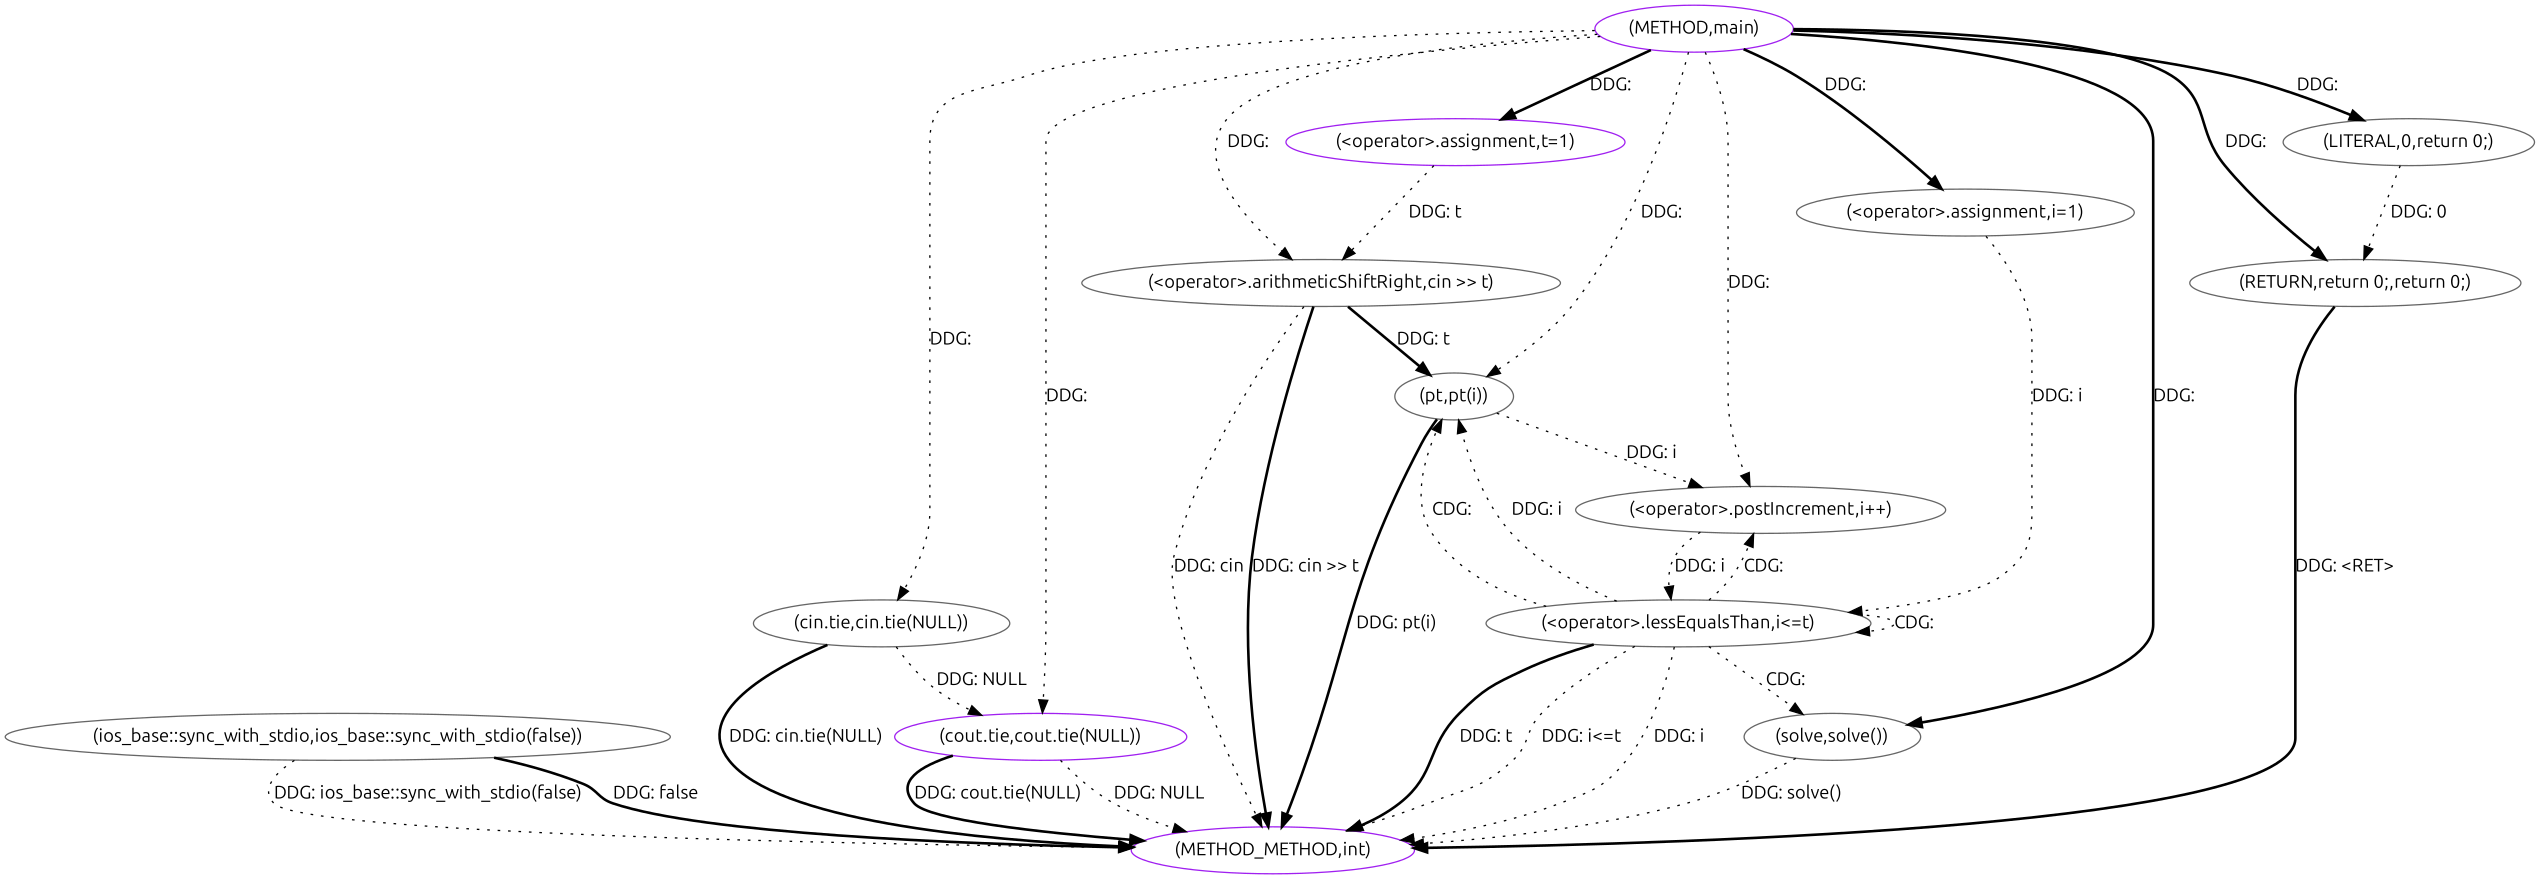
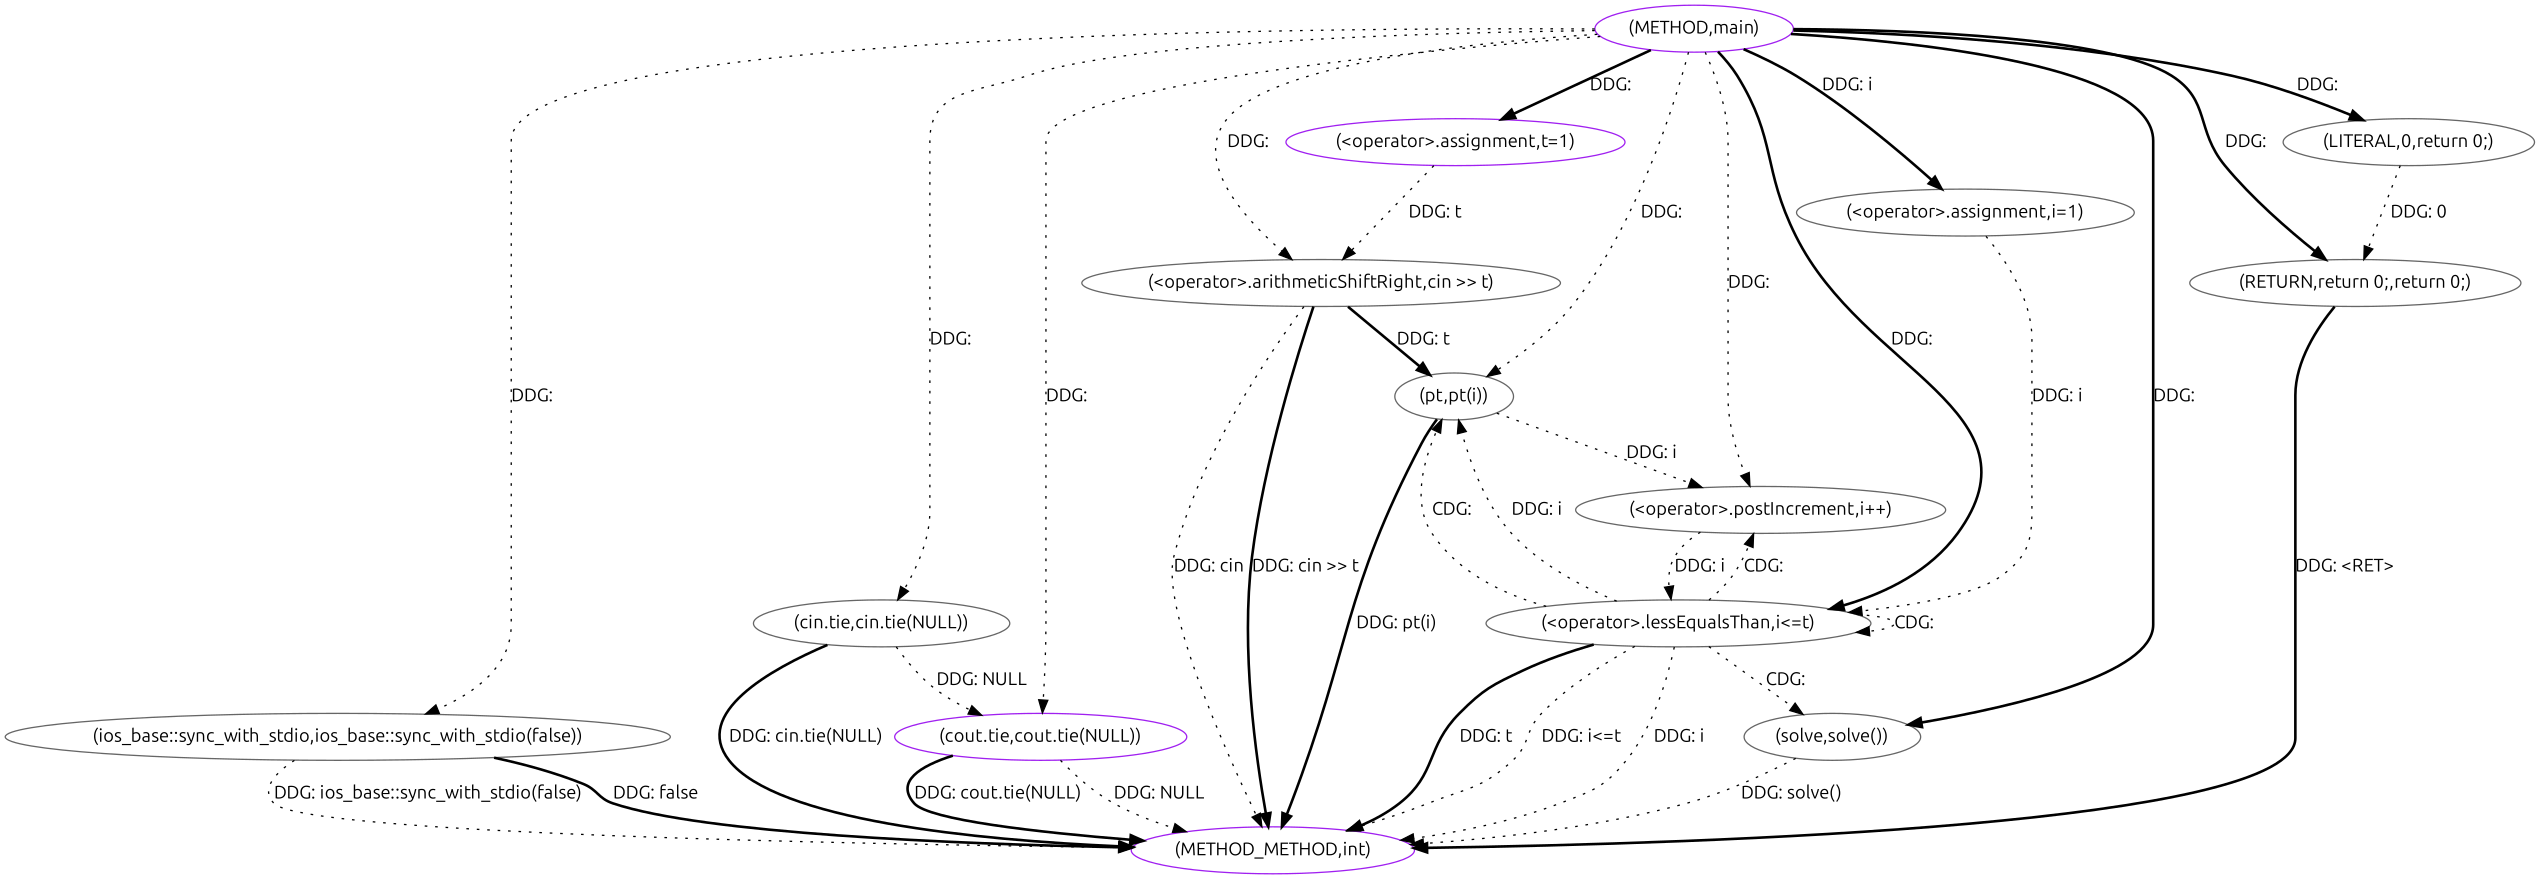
none -> (742, 63)
(1848, 85) -> (1848, 85)
none -> (1894, 352)
